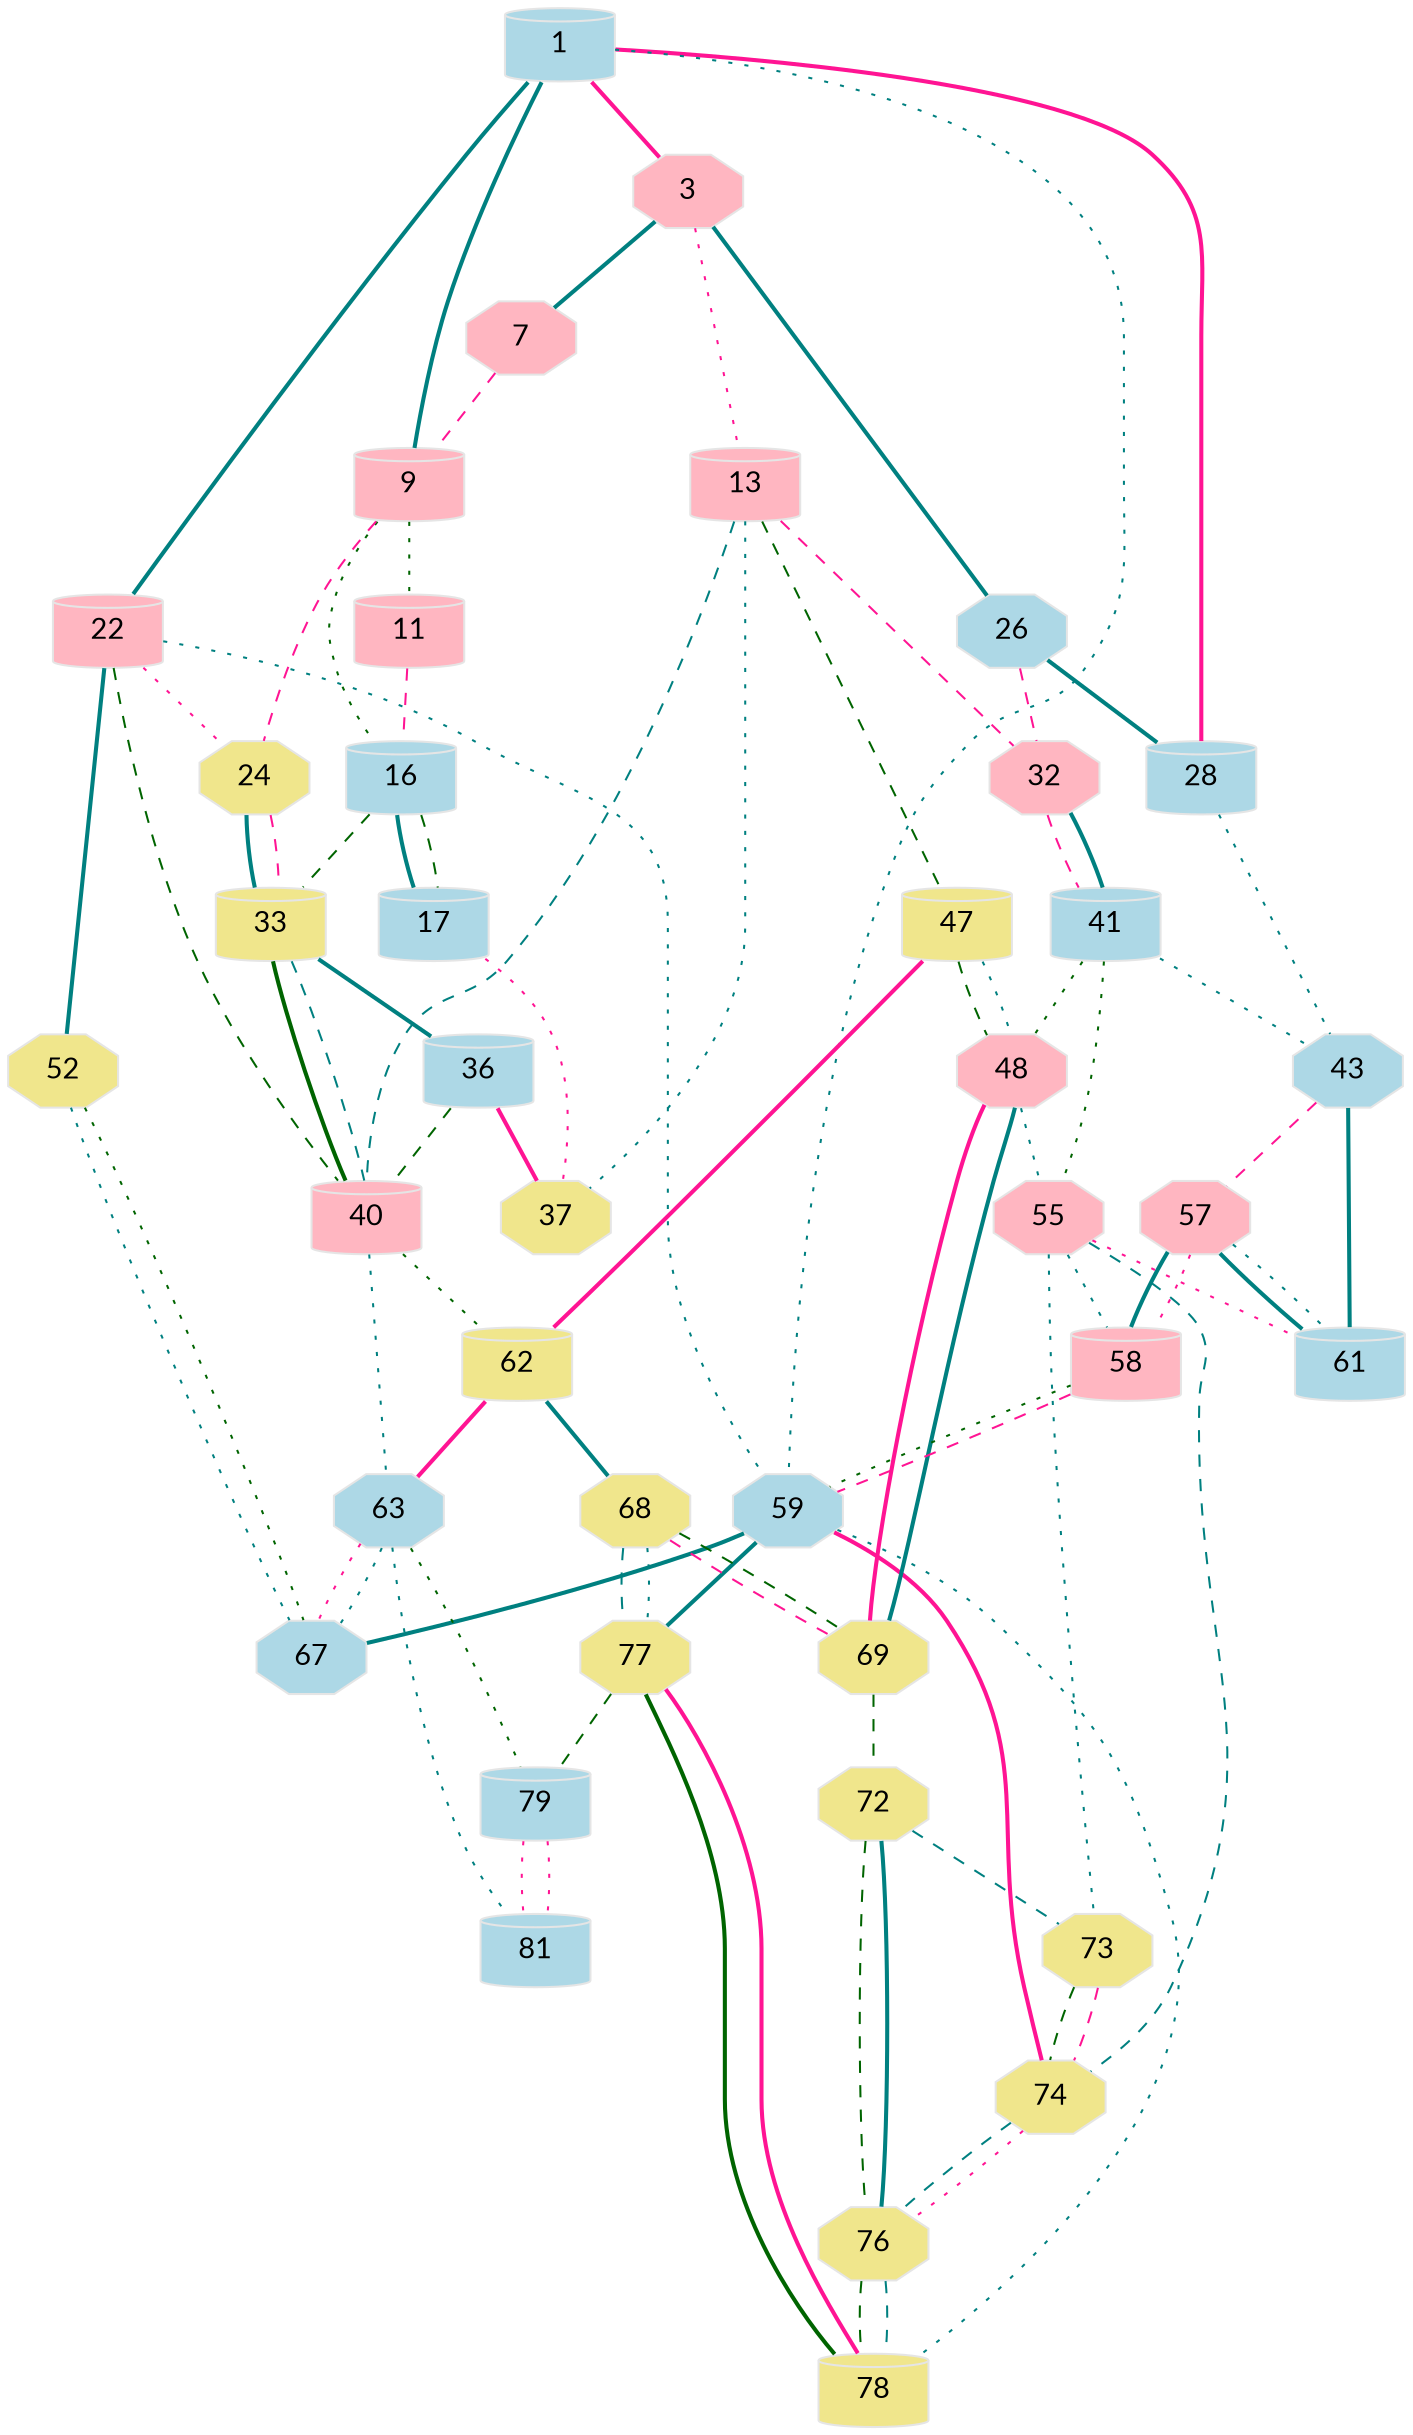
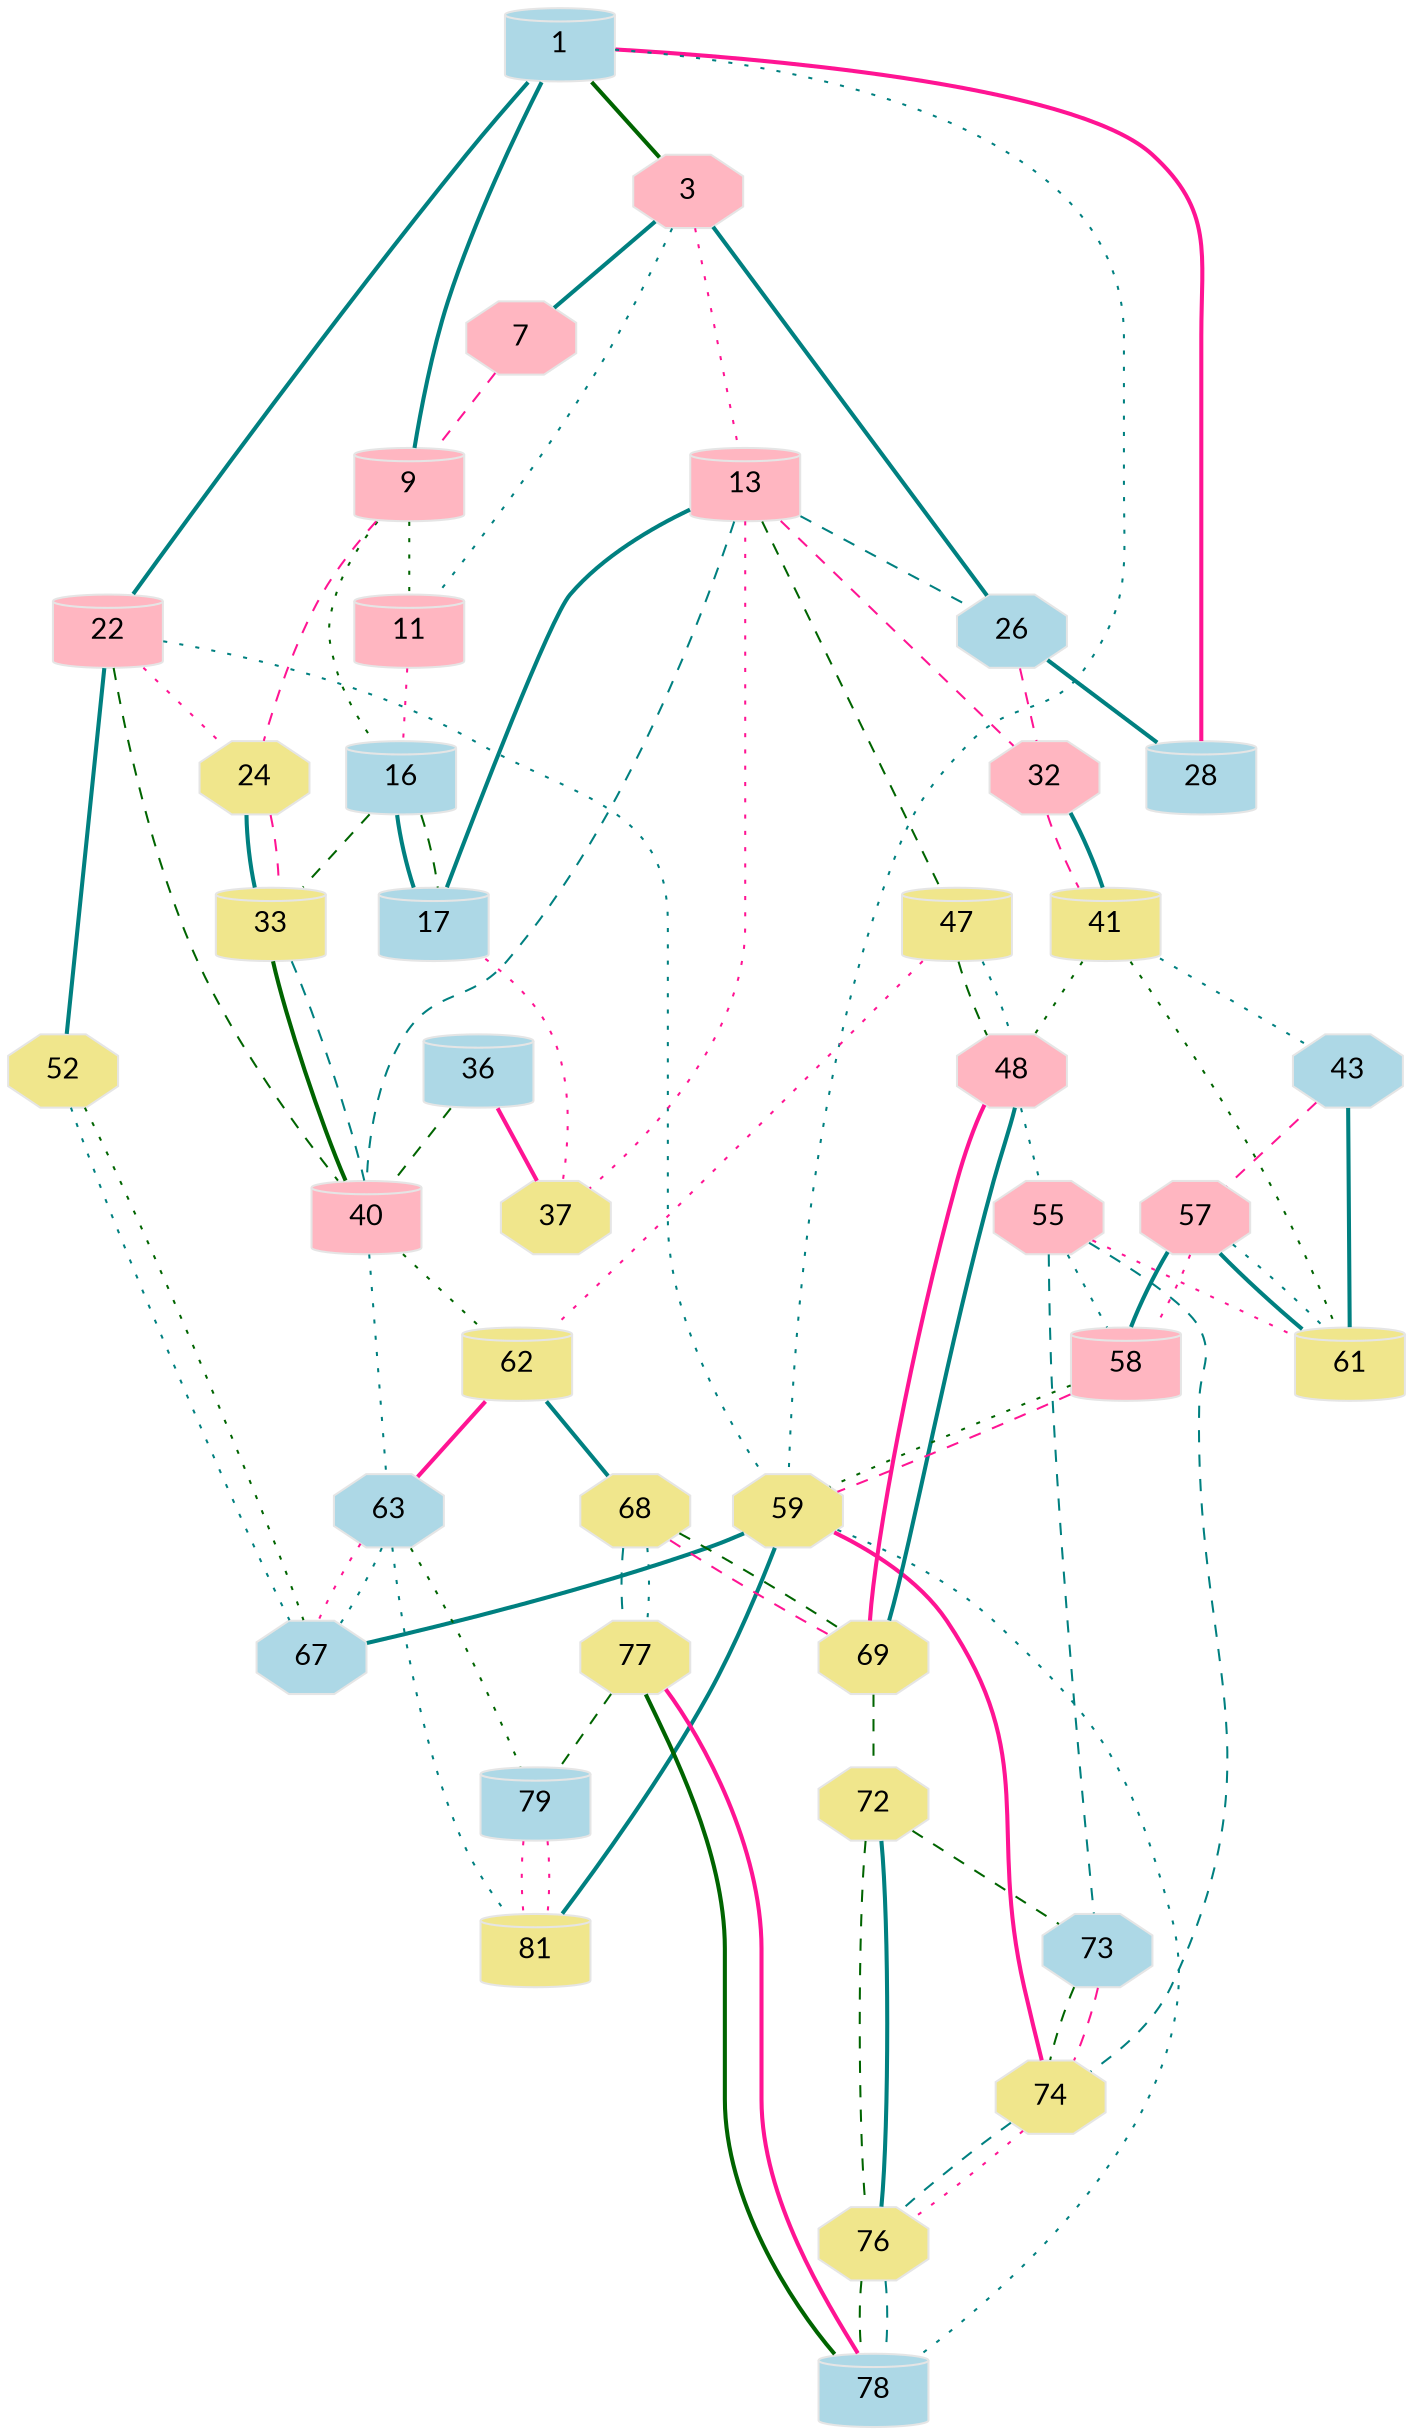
(626, 120) -> (626, 120)
none -> (566, 419)
none -> (885, 561)
none -> (533, 671)
(406, 694) -> (406, 694)
(745, 881) -> (745, 881)
(1106, 924) -> (1106, 924)
(1275, 924) -> none
(375, 998) -> none
(1092, 1073) -> (1244, 1138)
(739, 1145) -> (739, 1145)
(1350, 1364) -> (1350, 1364)
(788, 1511) -> (788, 1511)
(712, 1584) -> (682, 1739)
(1065, 1584) -> (1065, 1584)
(986, 1877) -> (986, 1877)
(535, 1951) -> (535, 1951)
(1097, 1951) -> (1097, 1951)
(873, 2390) -> (873, 2390)
